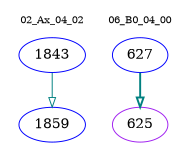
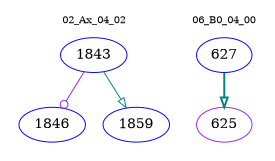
none -> (52, 125)
